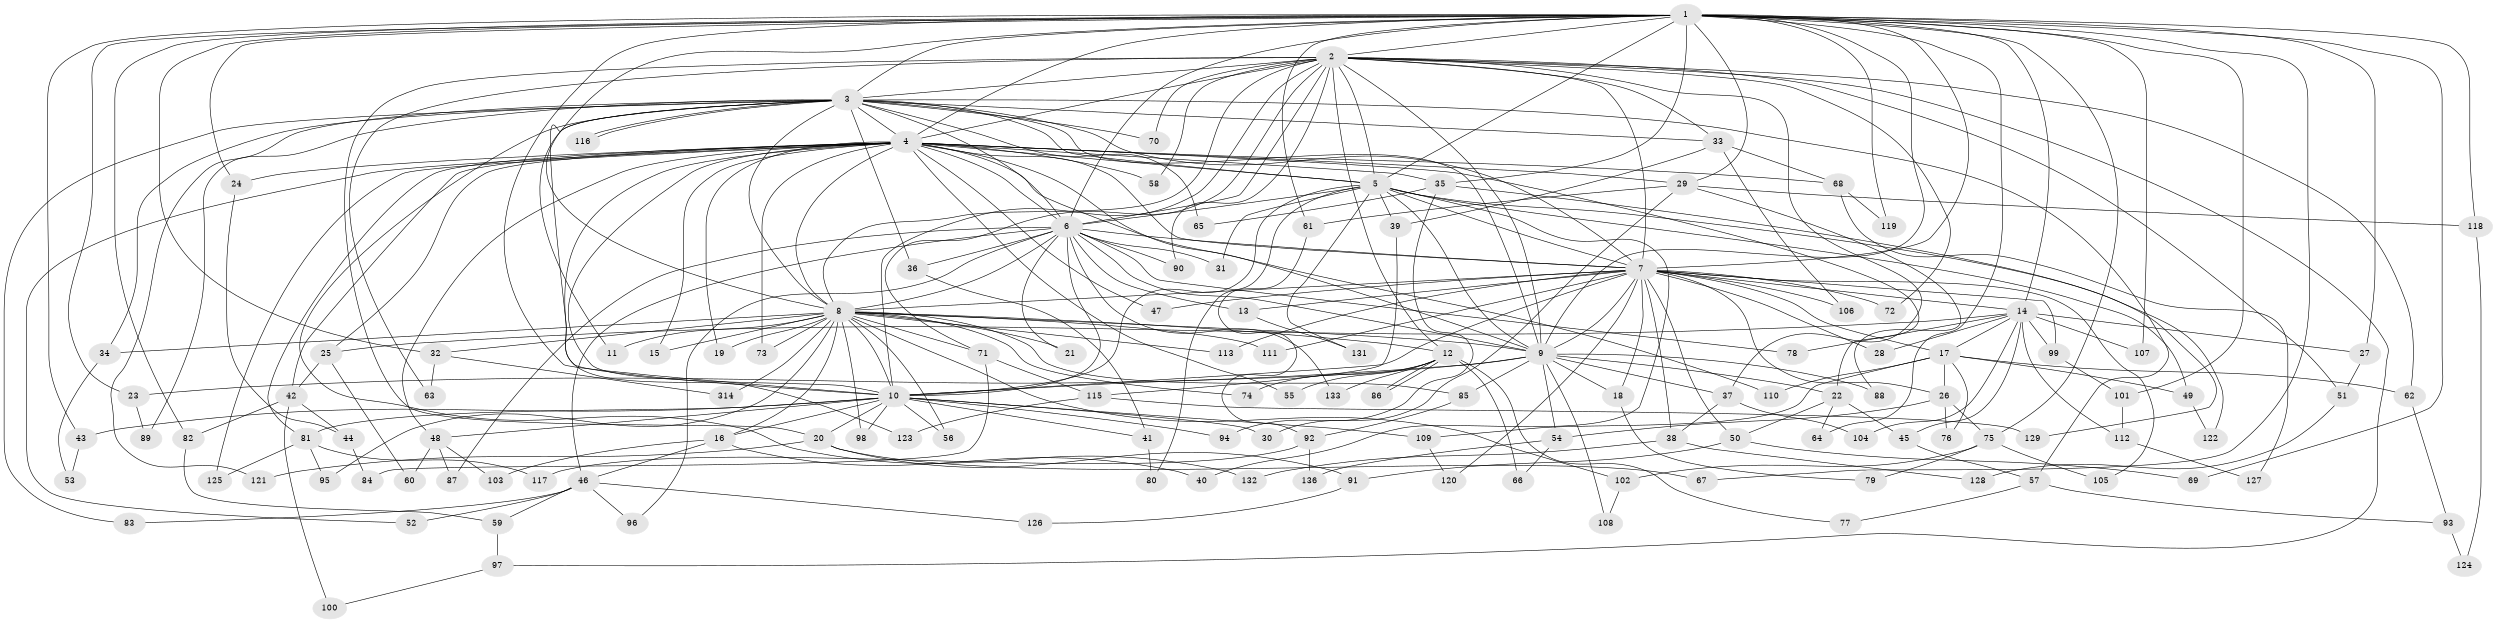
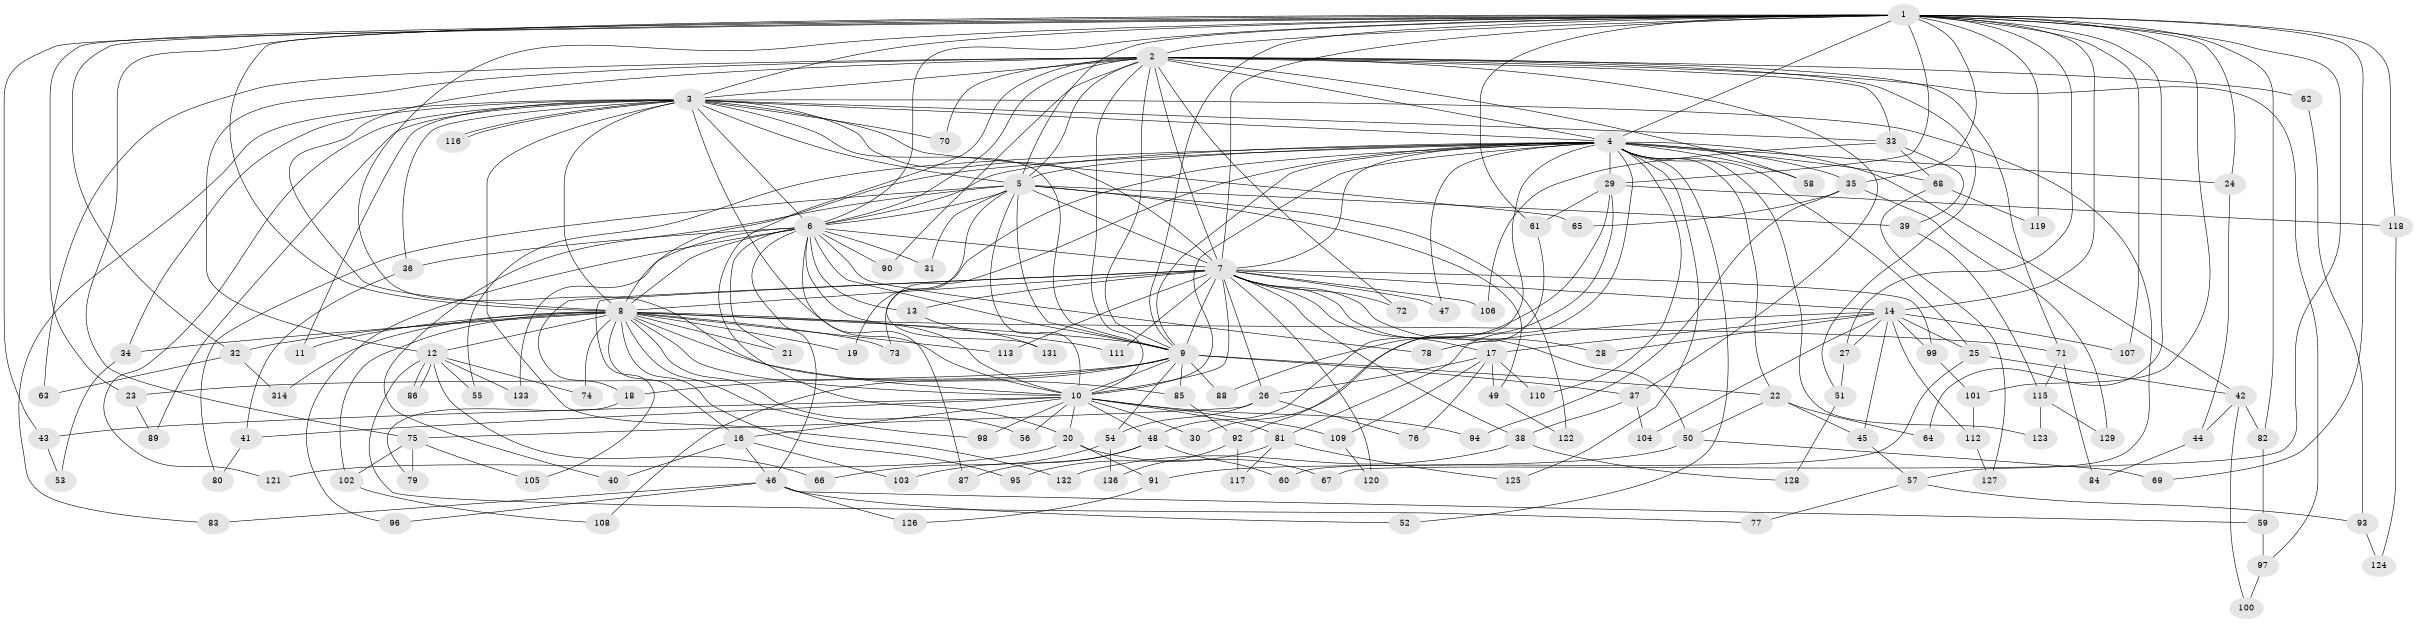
(655, 354) -> none
(2167, 372) -> none
